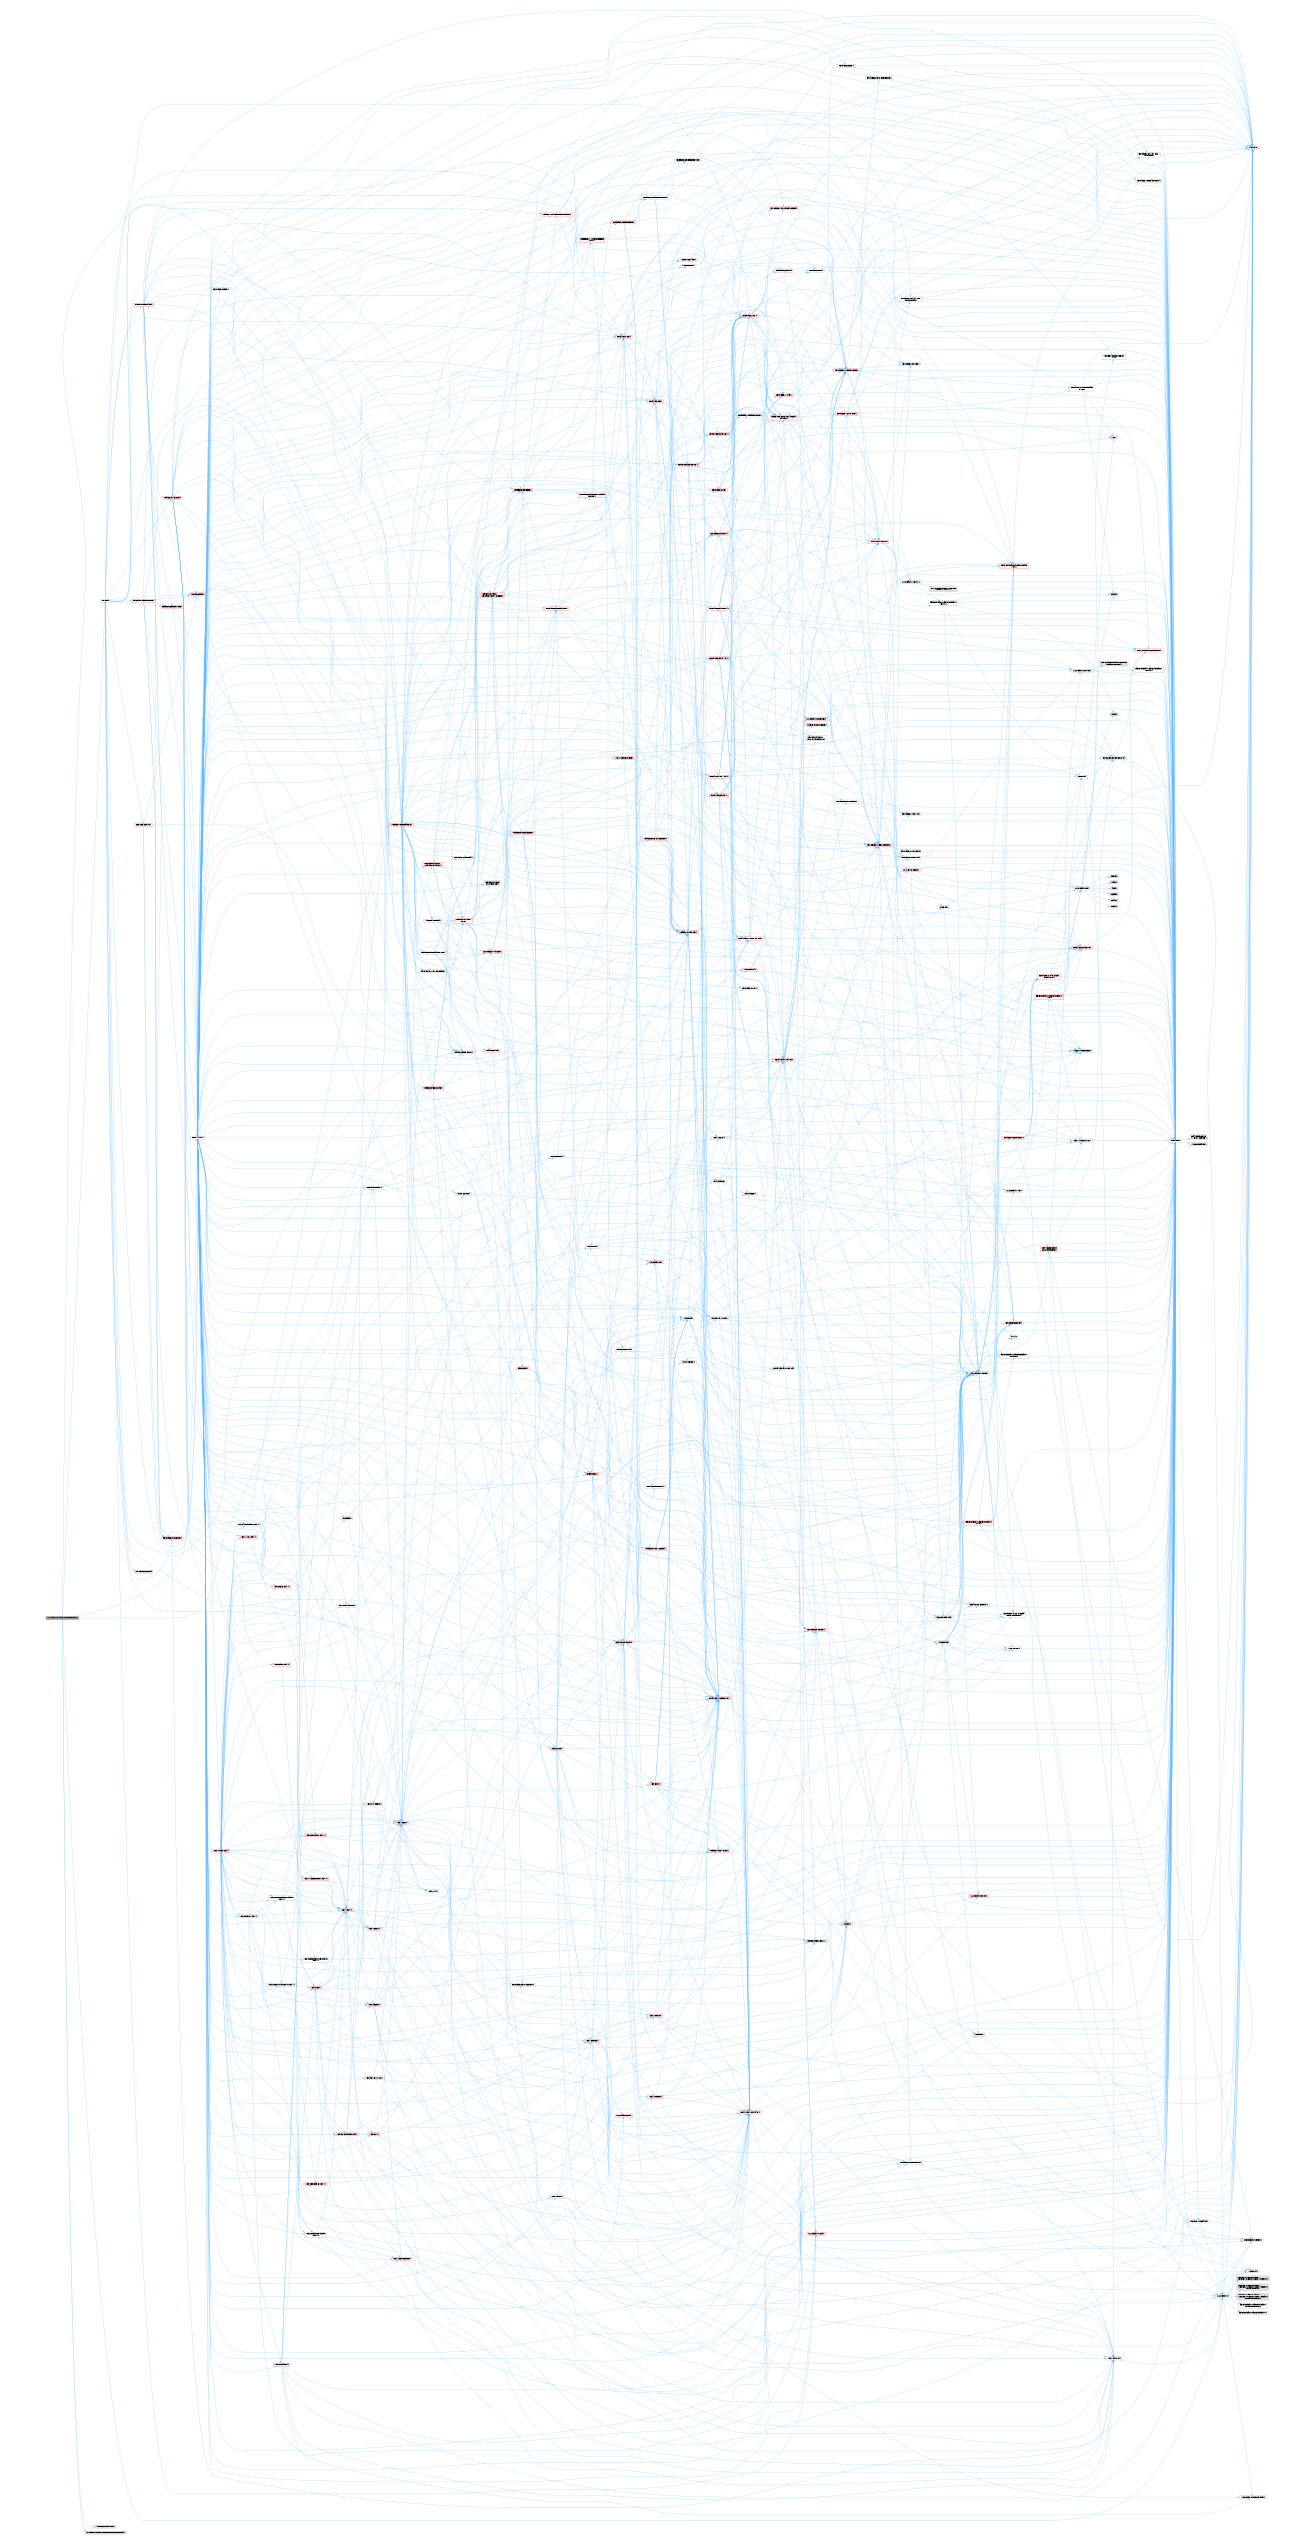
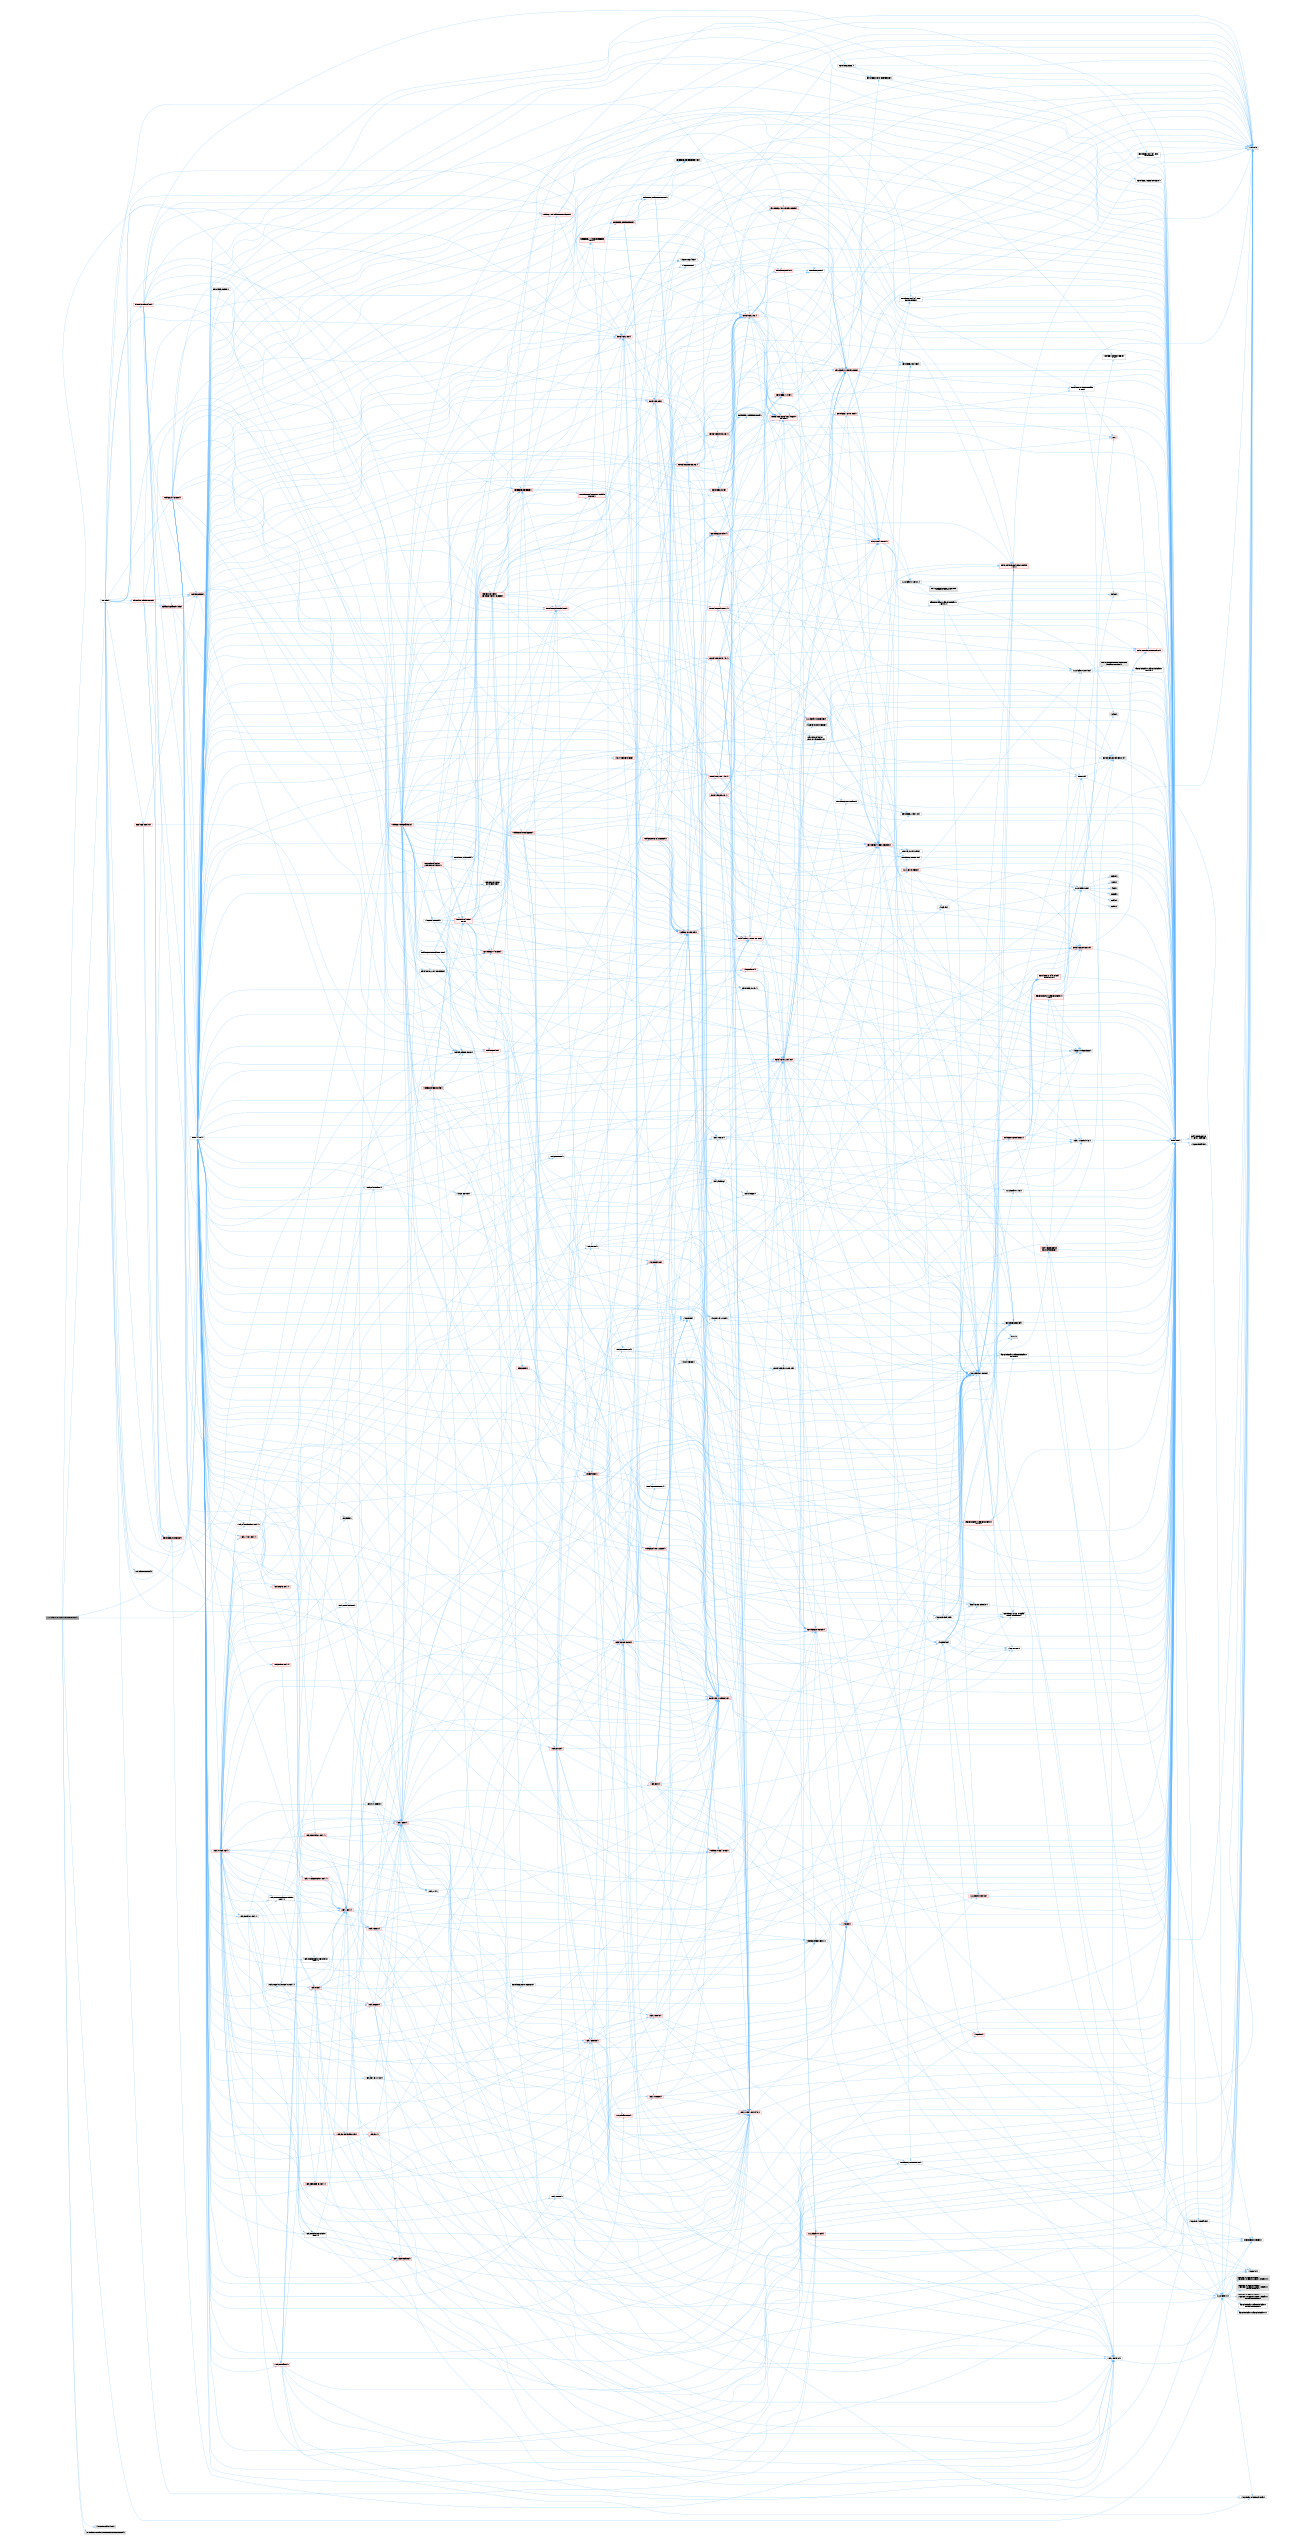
(911, 851) -> (911, 851)
